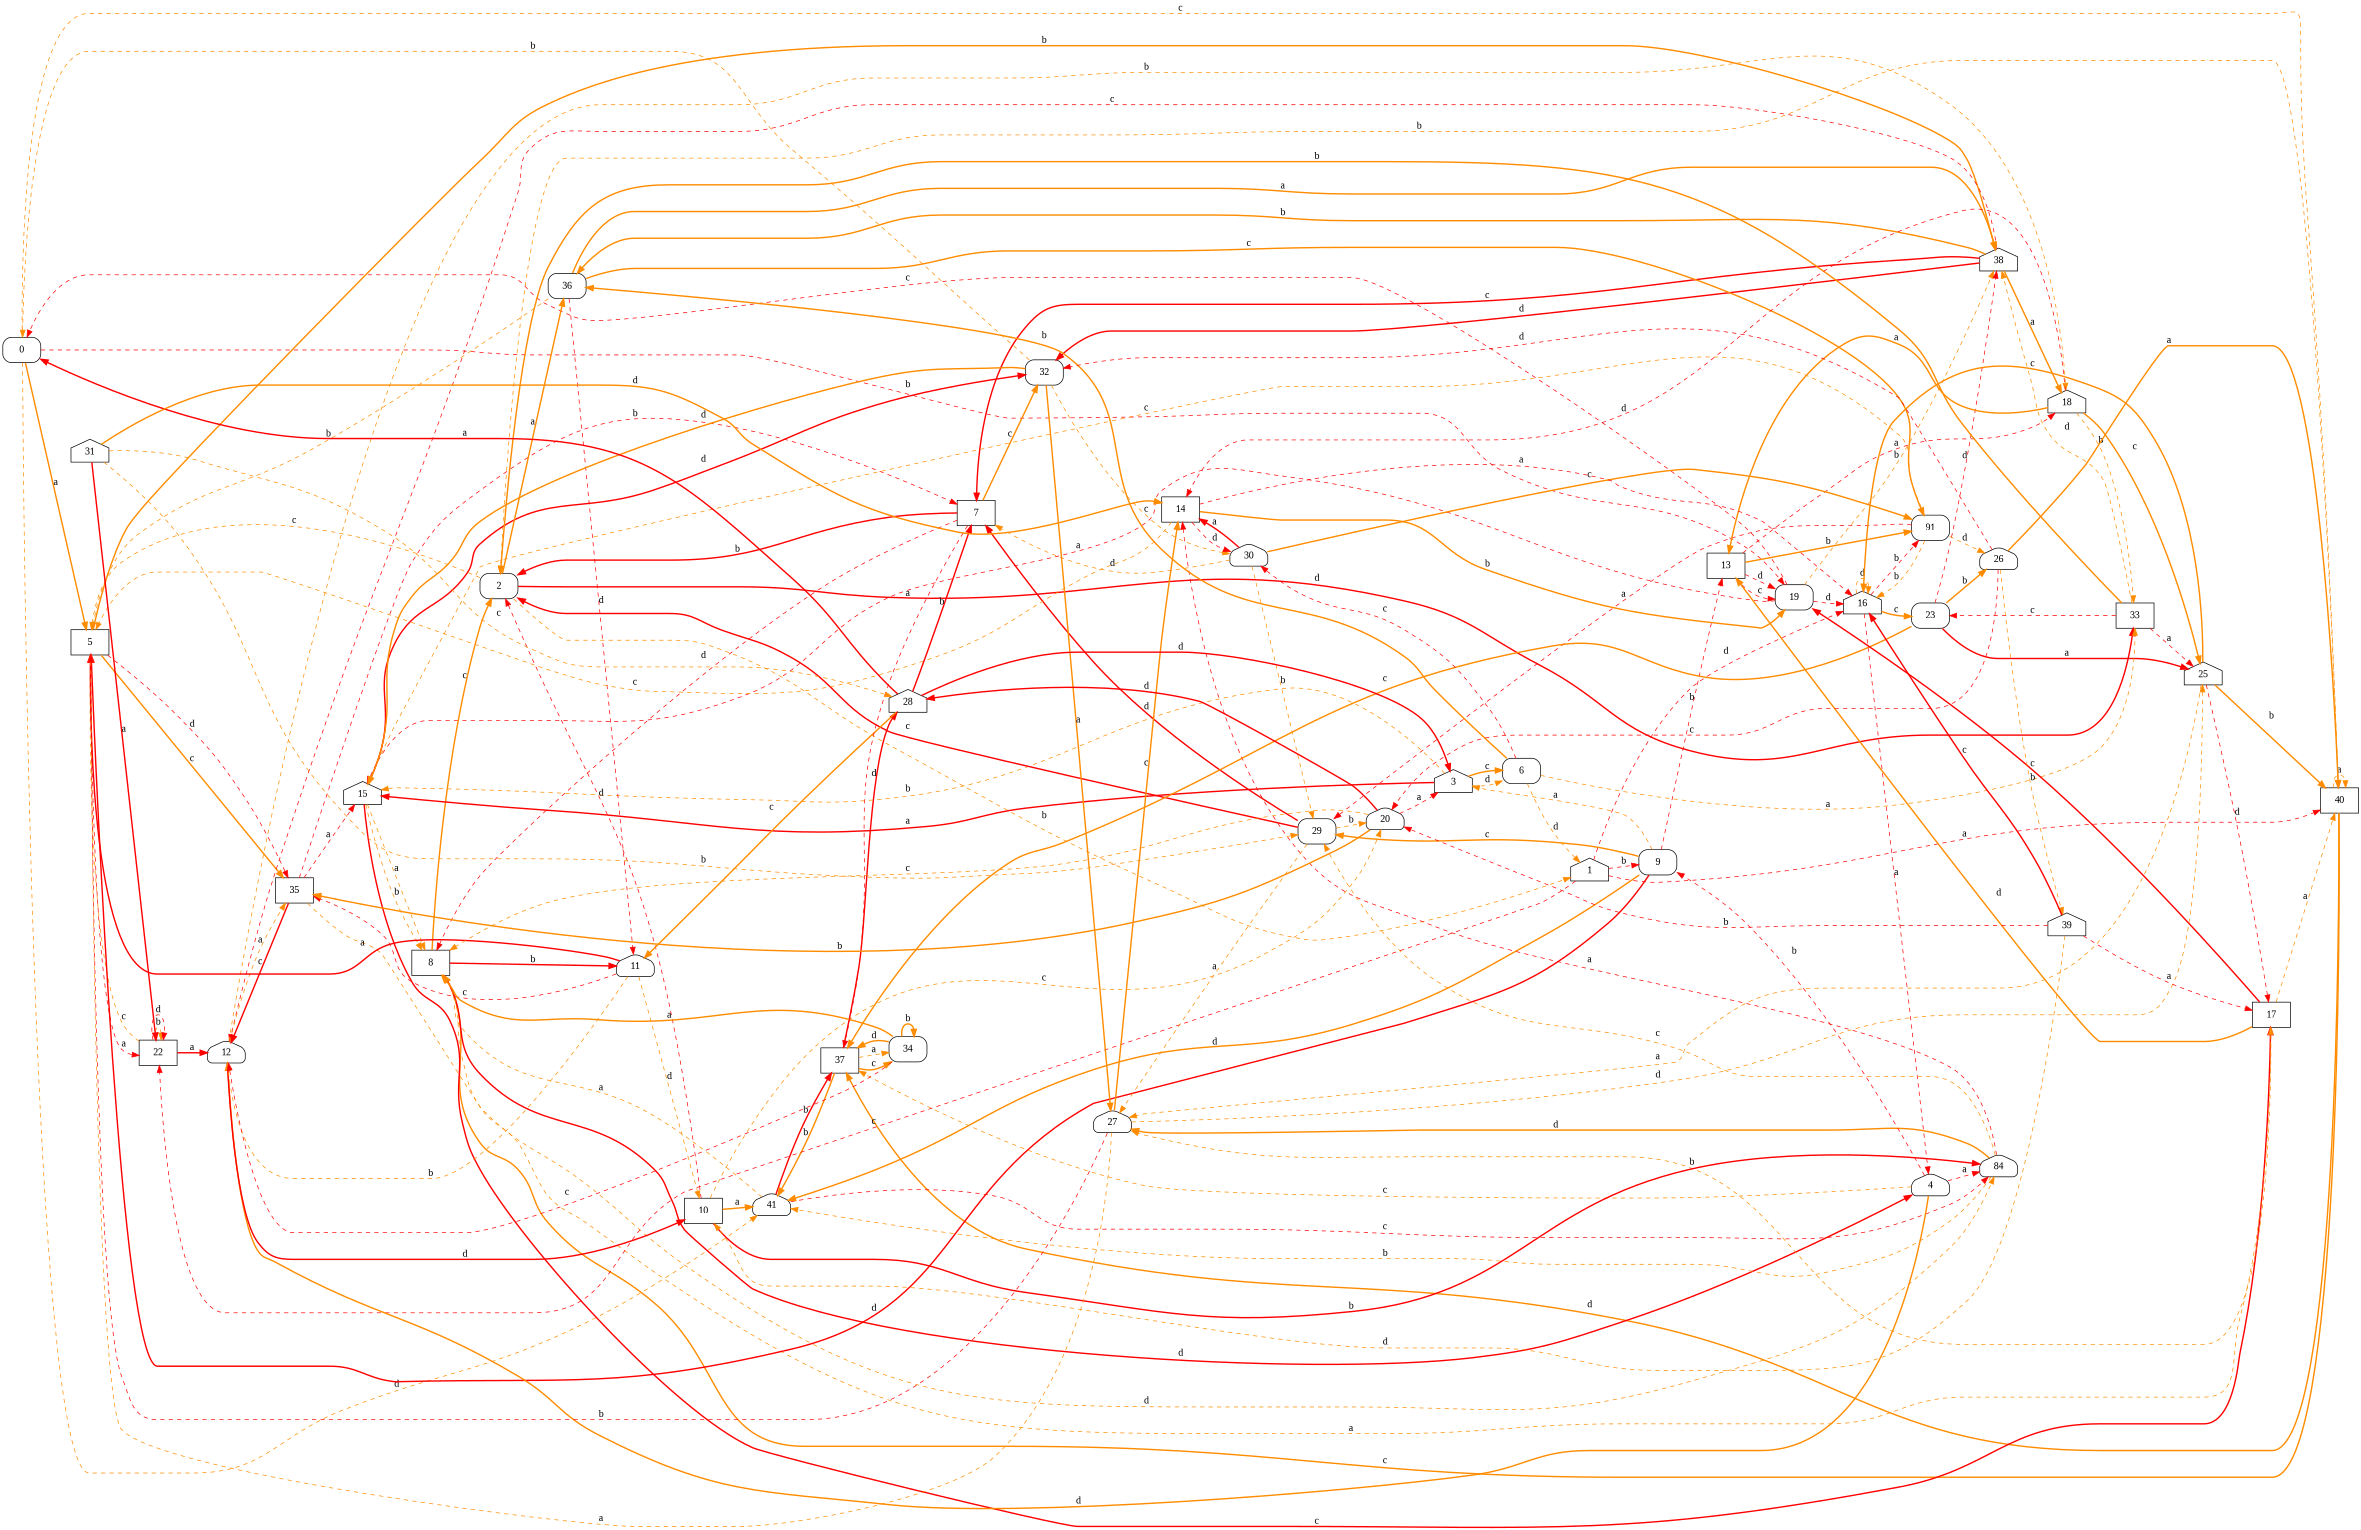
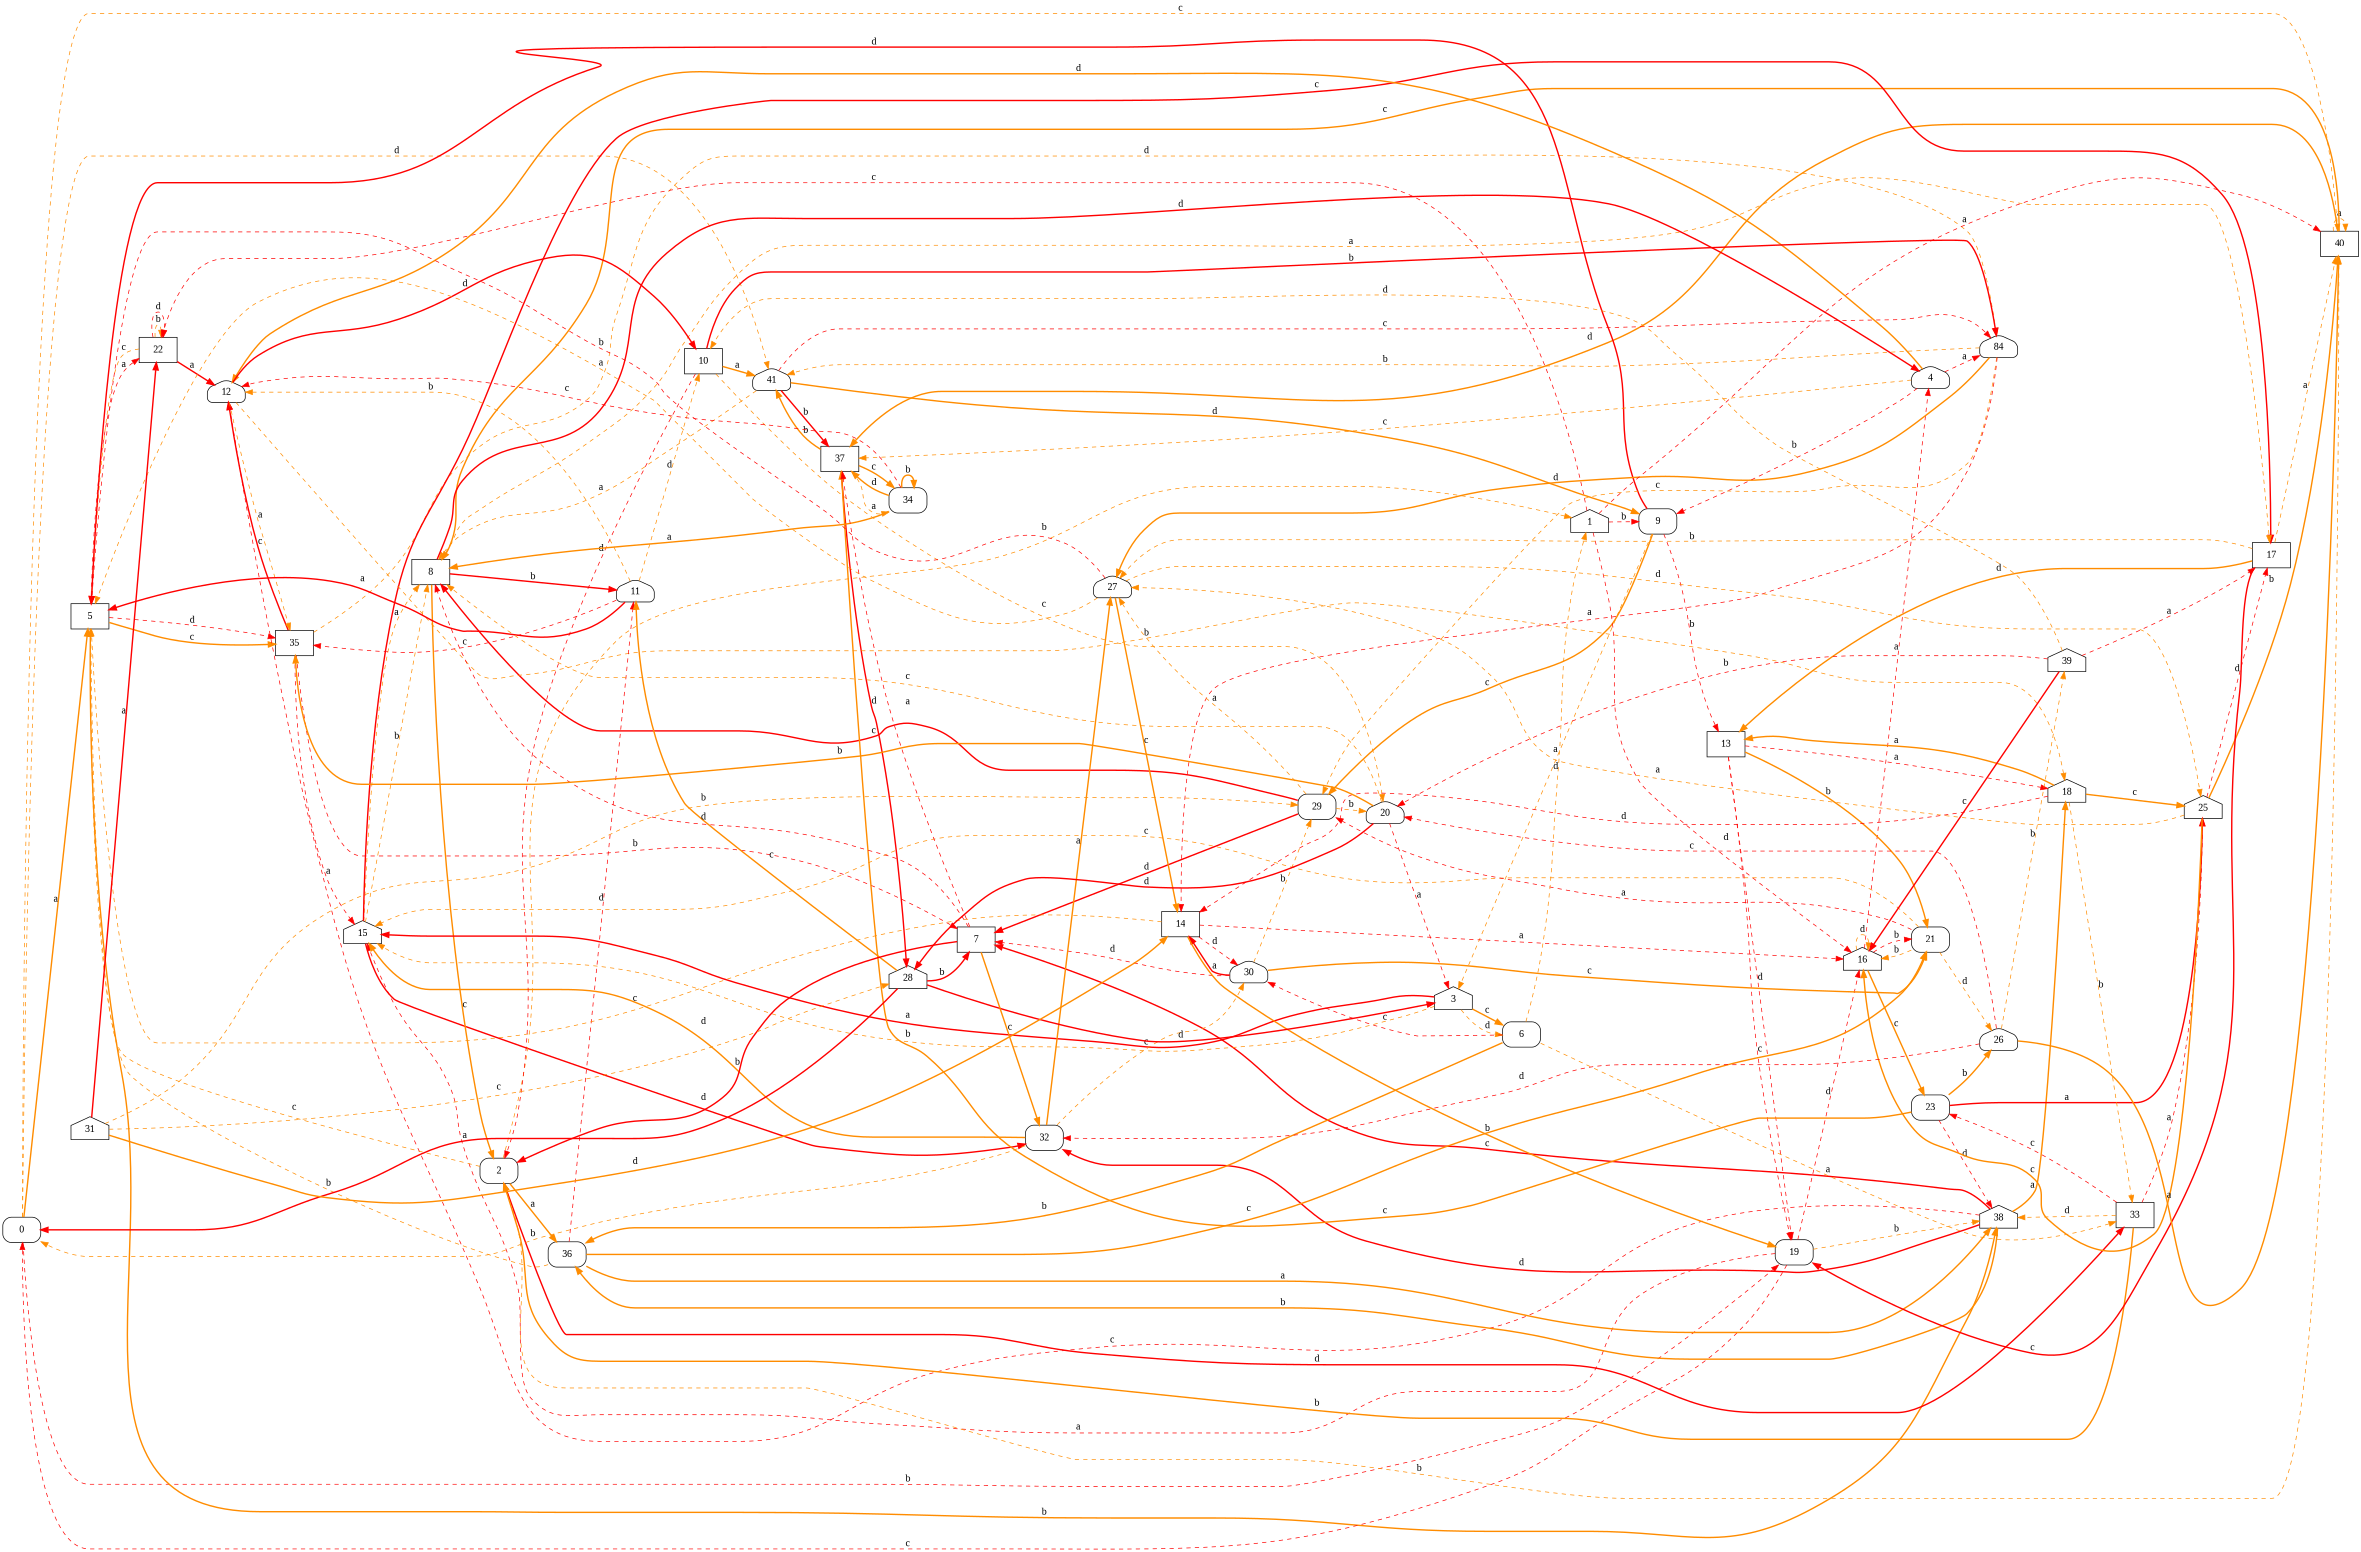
(1931, 528) -> (1931, 940)
(1112, 571) -> (1116, 959)
(898, 734) -> (853, 741)
(1222, 1046) -> (1217, 416)
